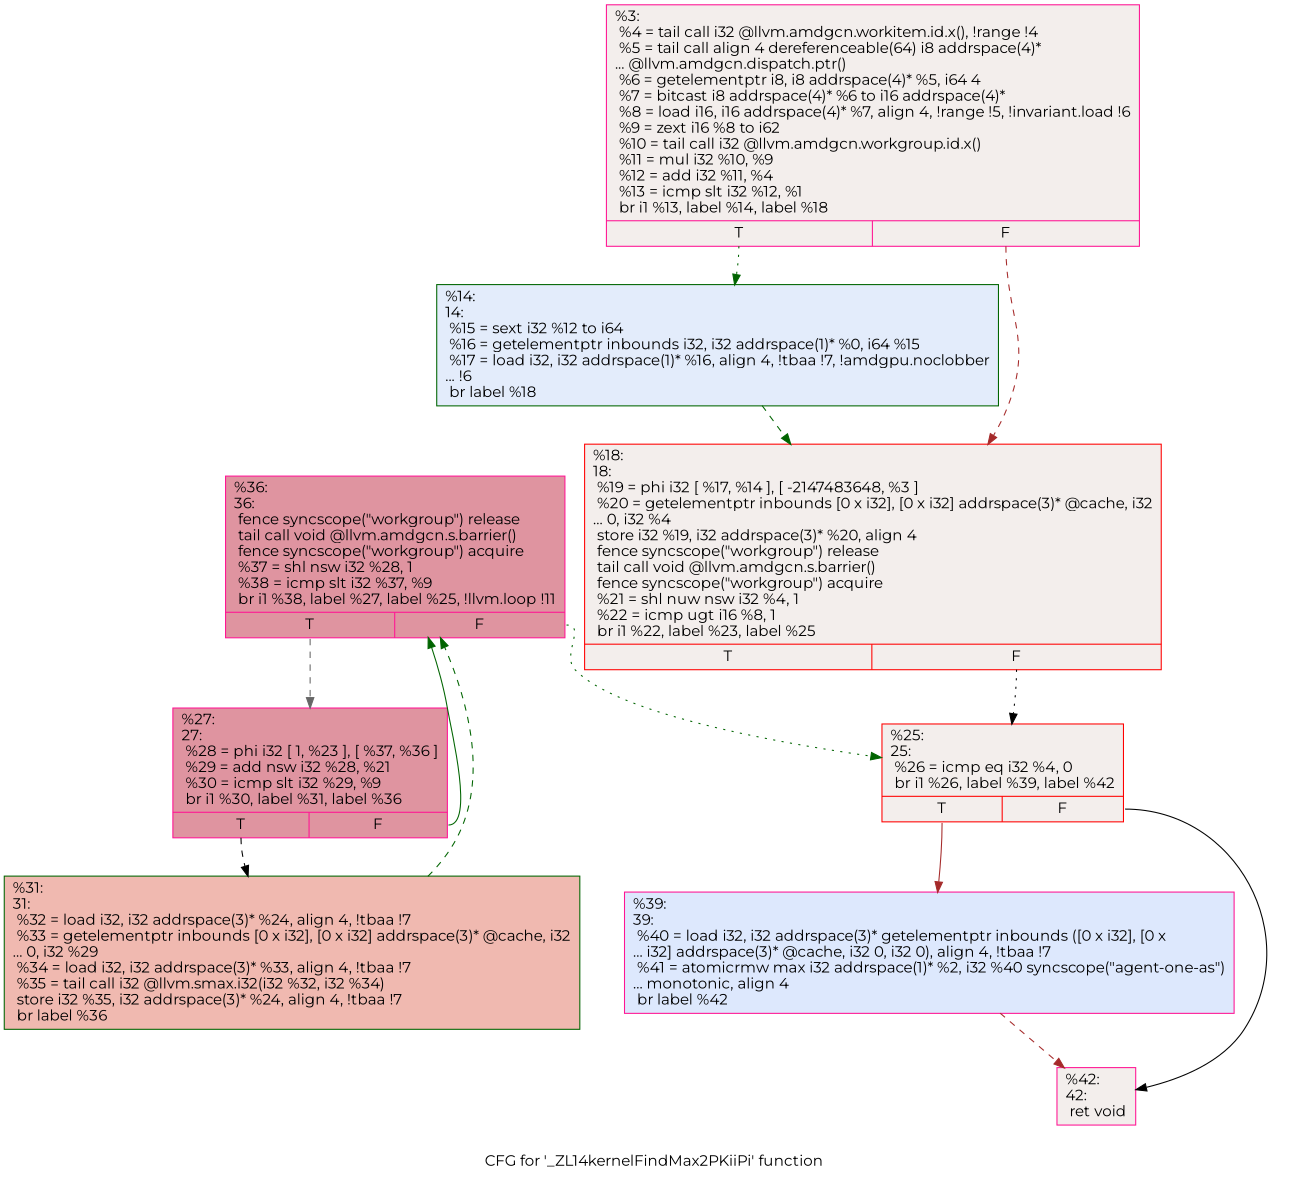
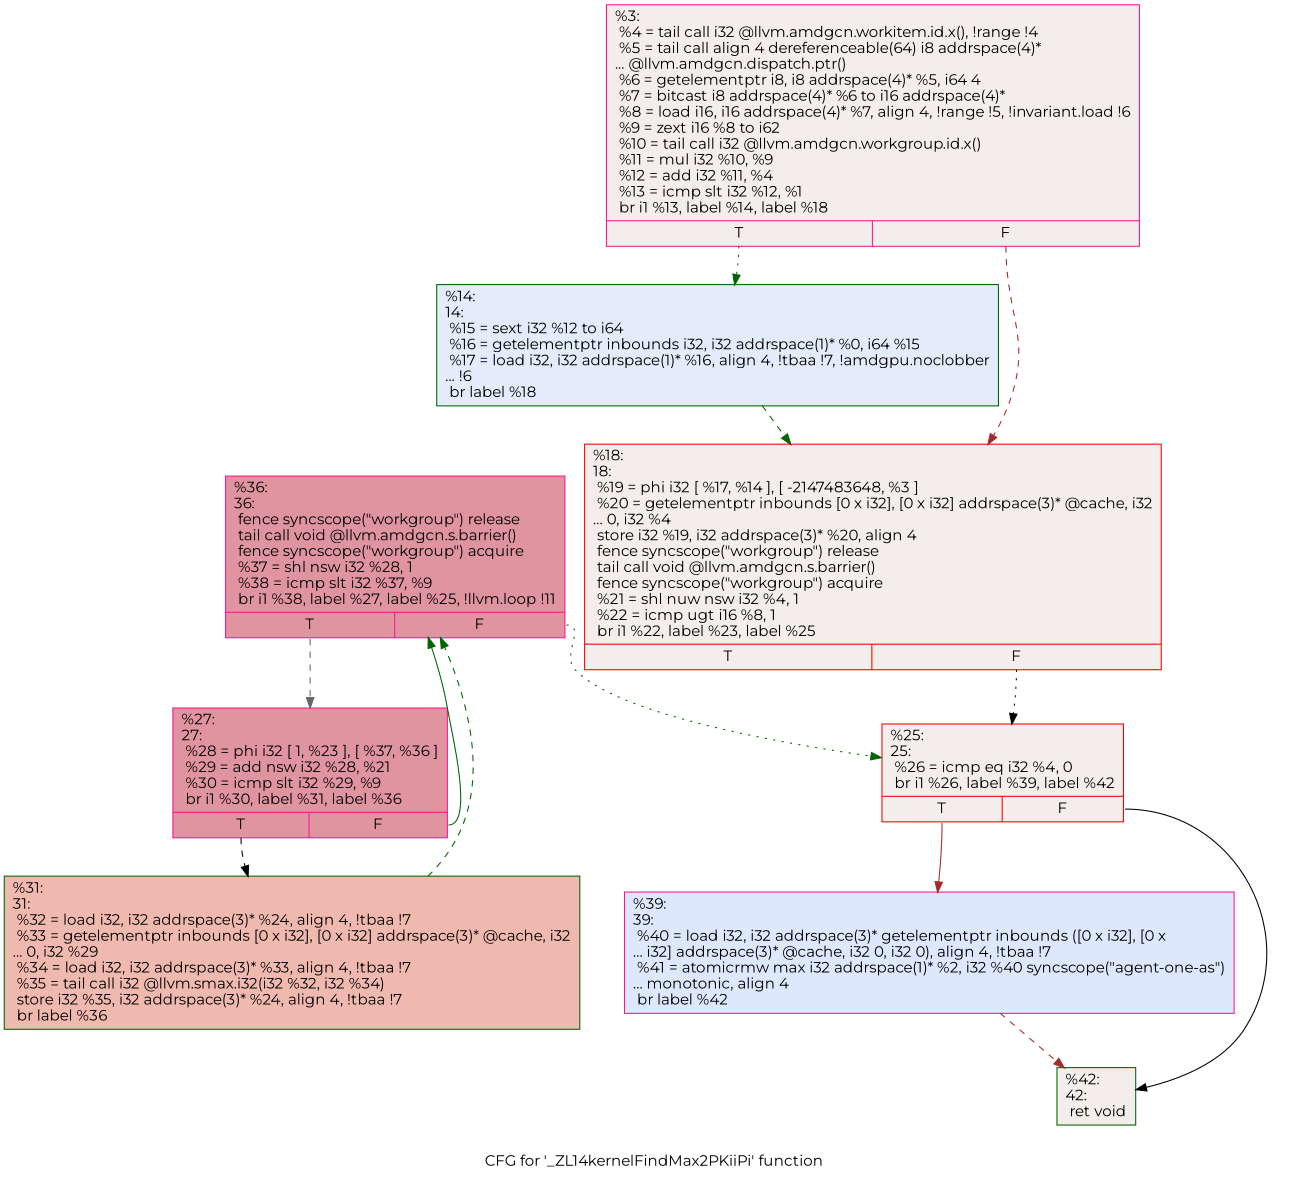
(1096, 1096) -> (1096, 1096)
